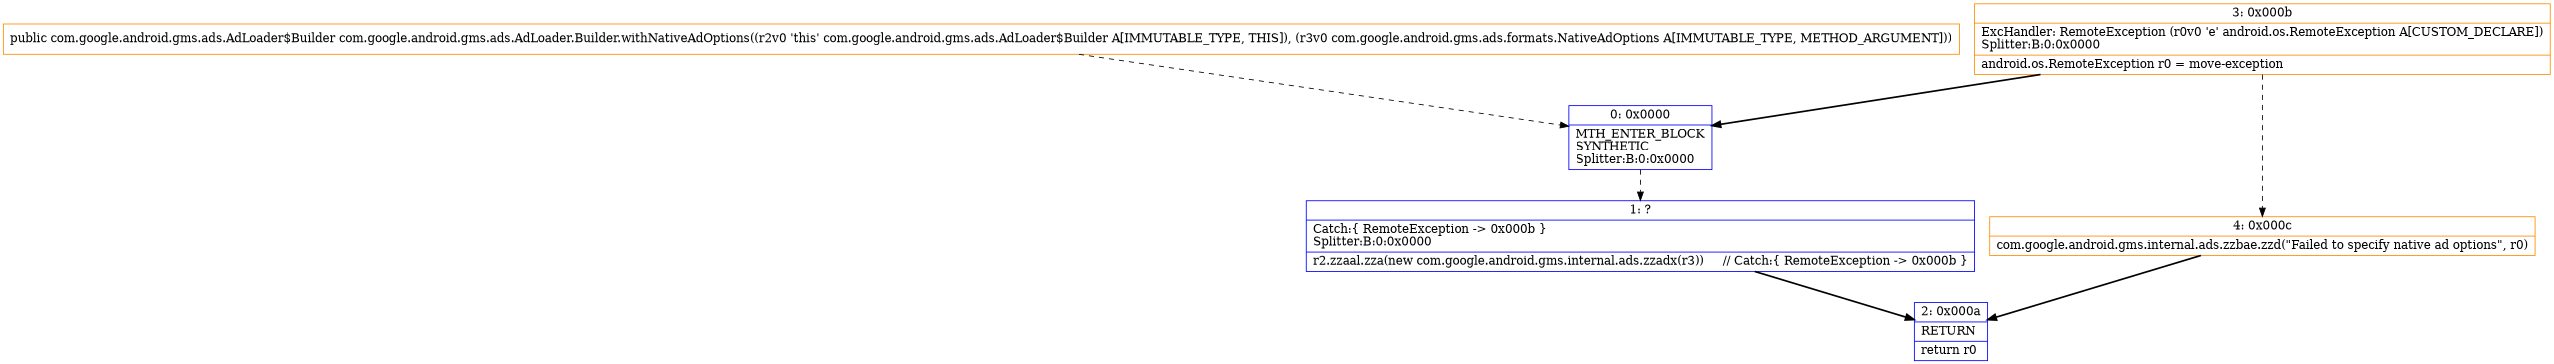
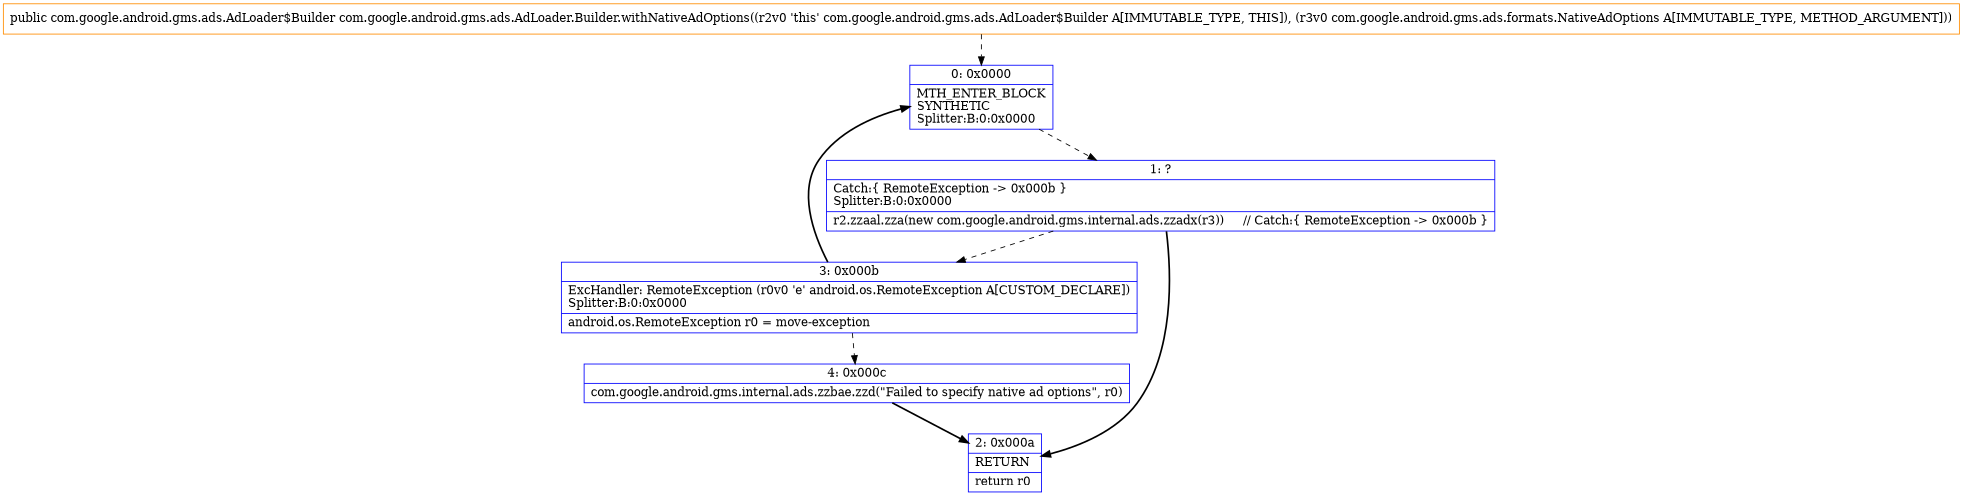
(2262, 39) -> (849, 298)
(2262, 236) -> (857, 383)
none -> (1009, 245)
